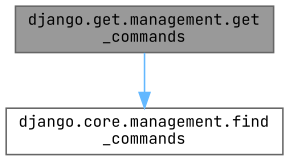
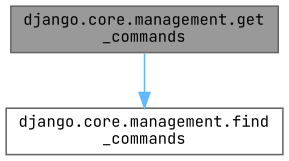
(145, 29) -> (145, 29)
